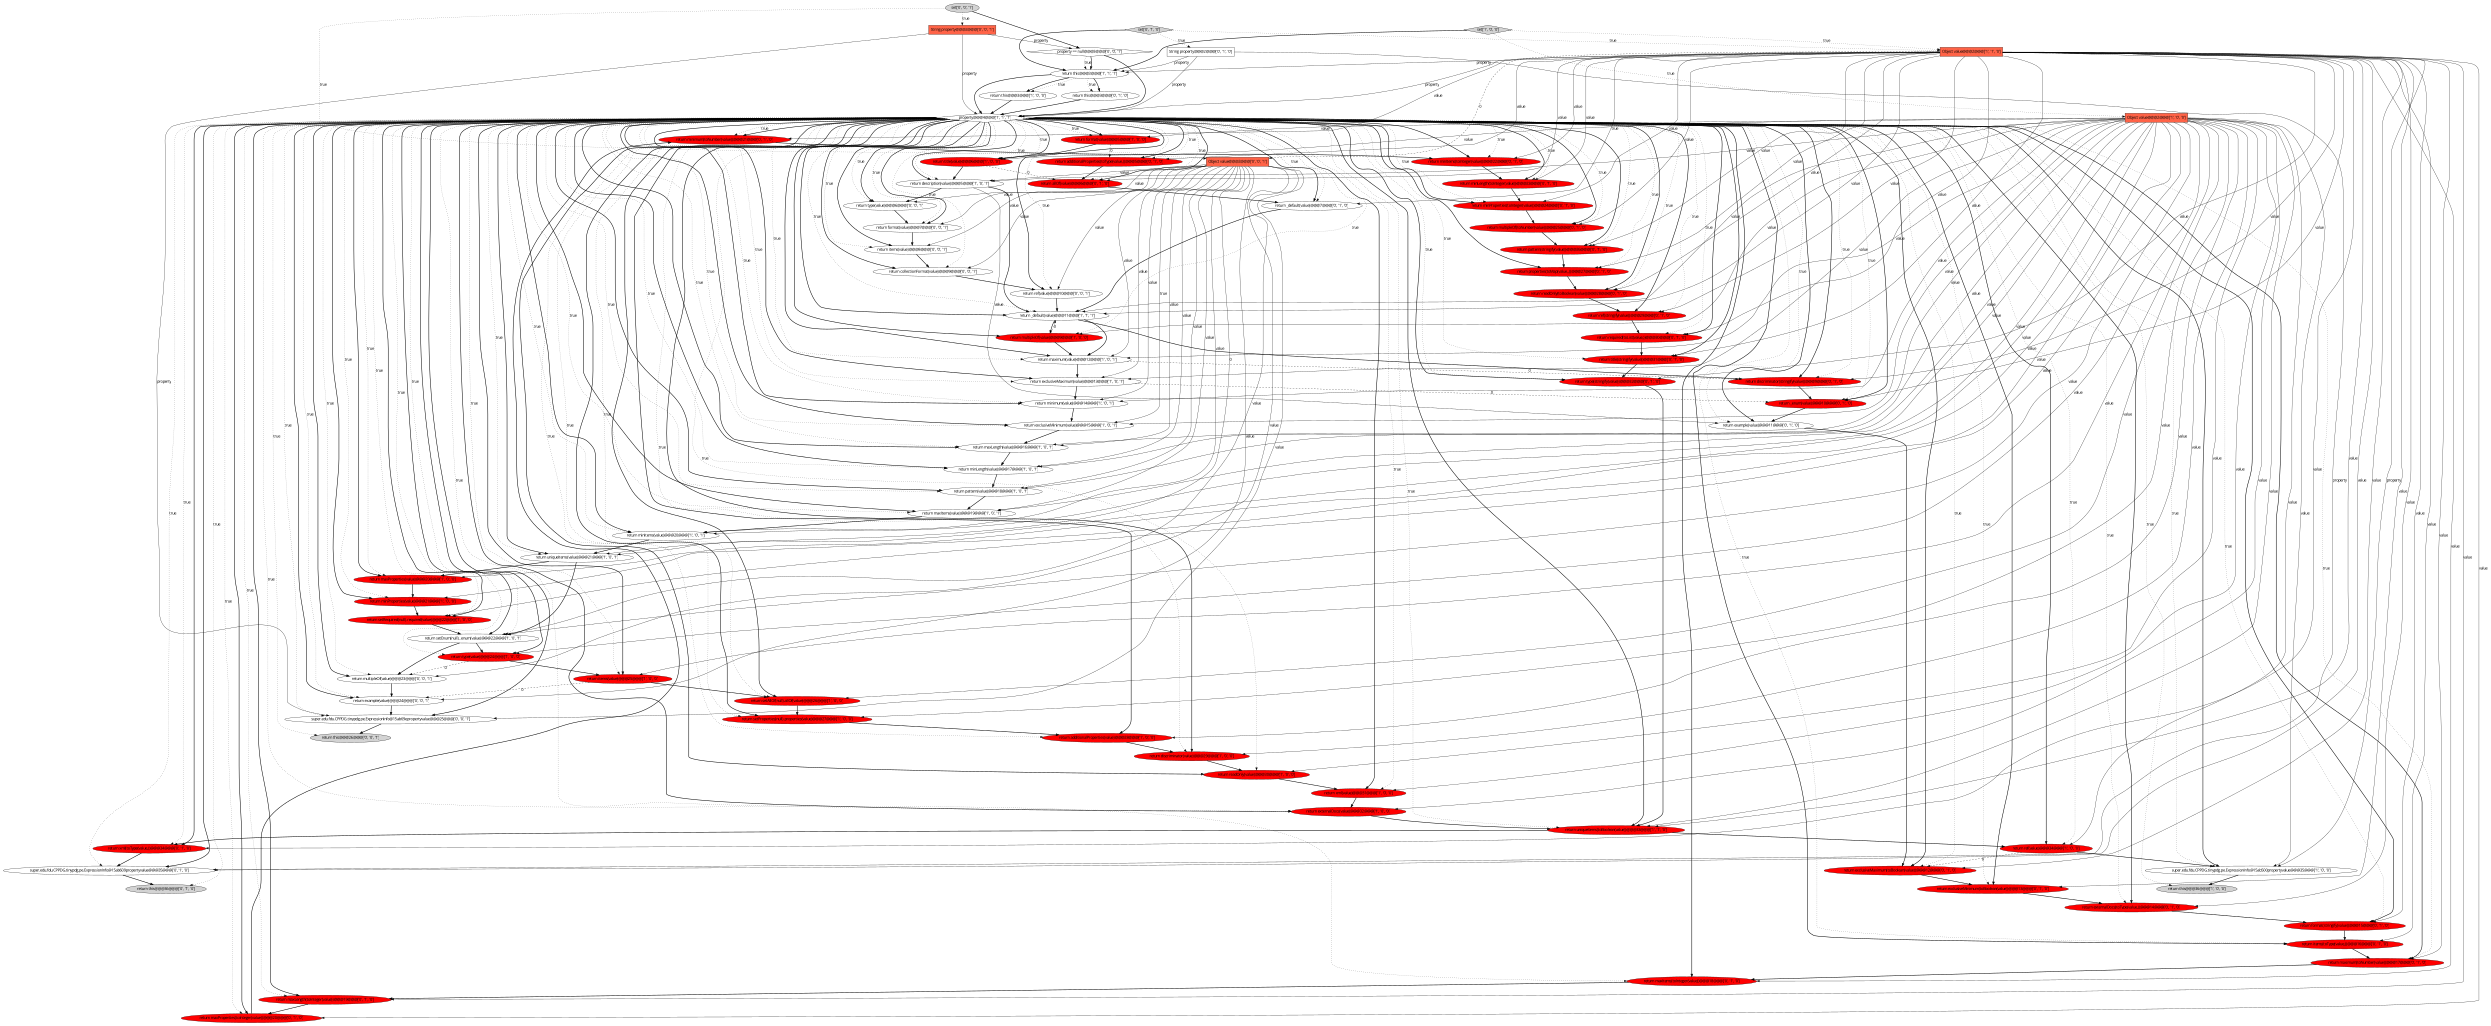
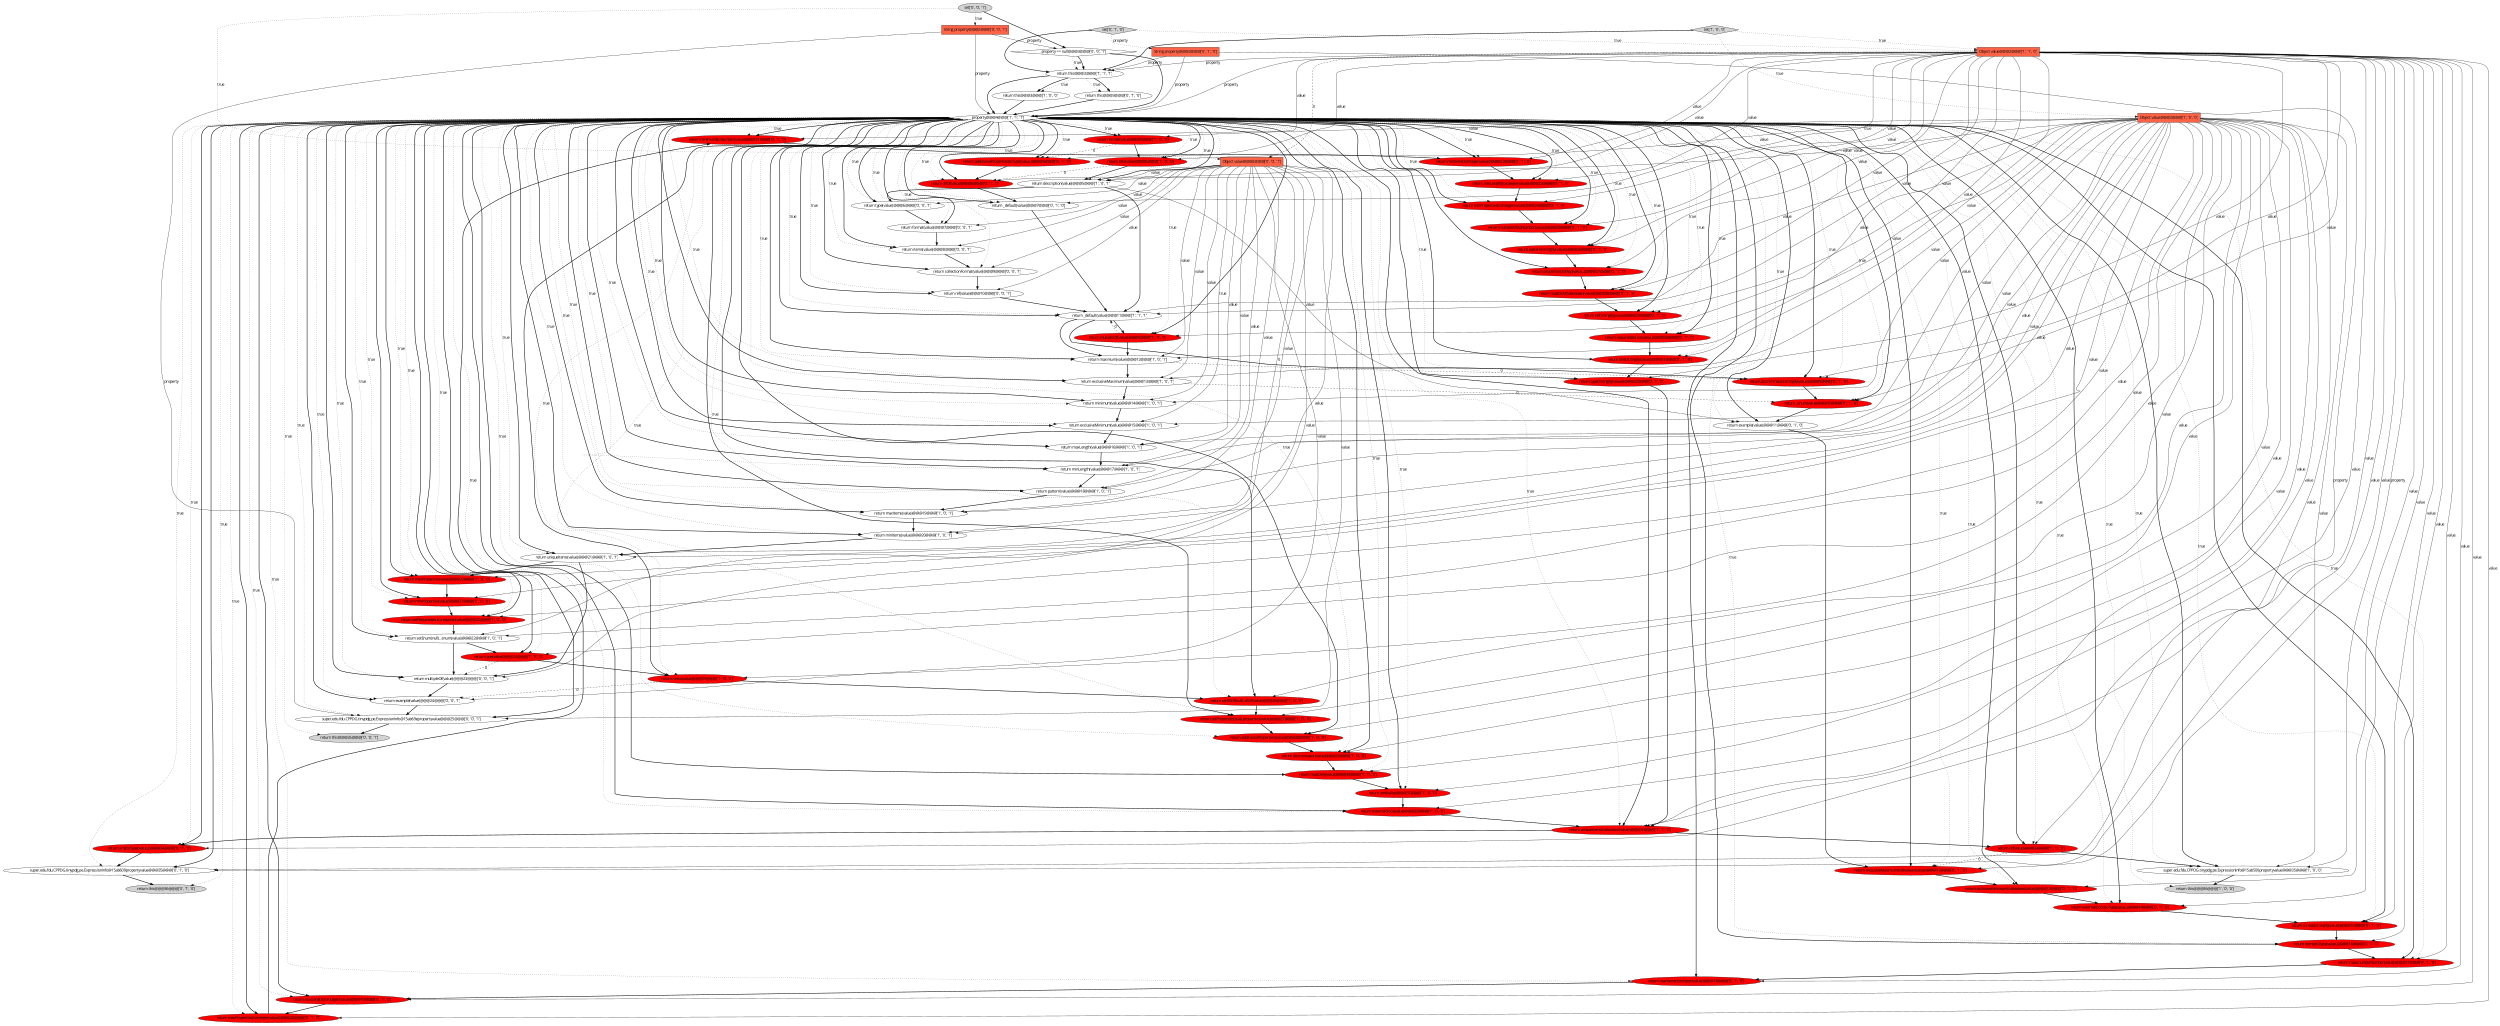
(1182, 41) -> (1120, 41)
(1201, 52) -> (1186, 52)
(556, 610) -> (570, 644)
